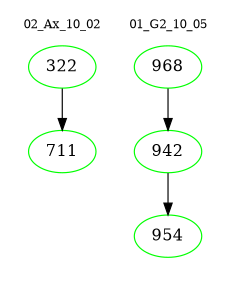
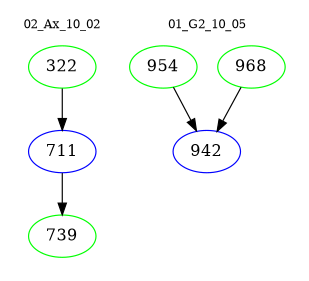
(62, 152) -> (62, 152)
(168, 152) -> (207, 152)
(168, 188) -> (182, 104)
none -> (62, 236)
